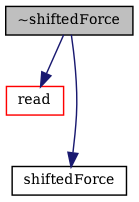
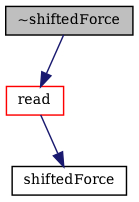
(77, 94) -> (49, 134)
